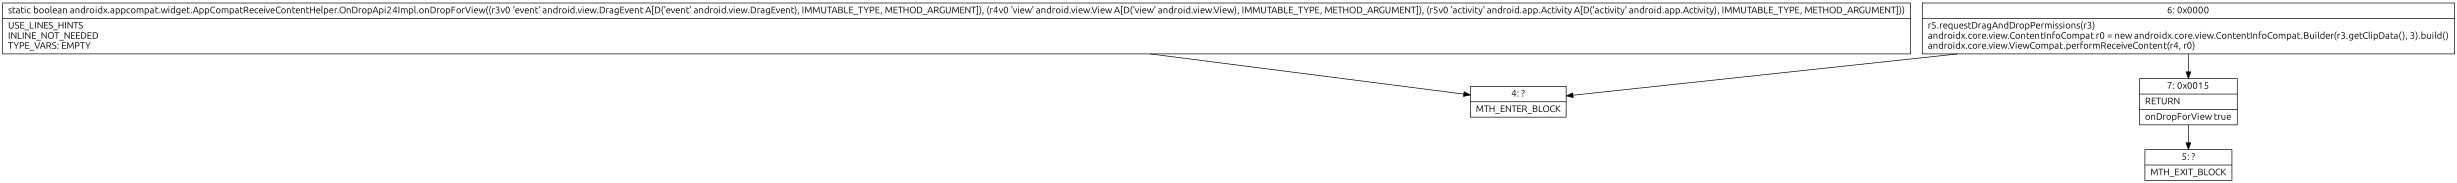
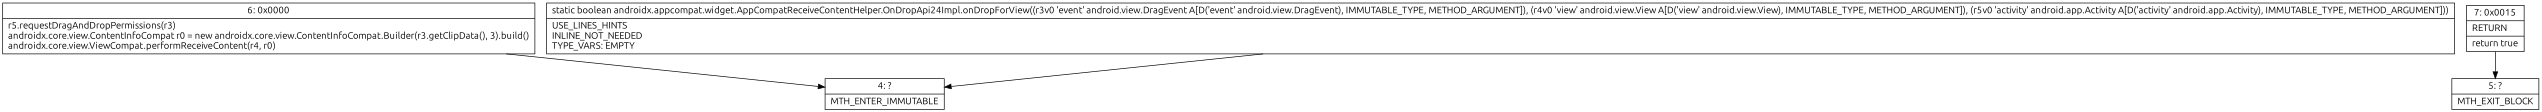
(2188, 63) -> none
(1518, 109) -> (885, 101)
(2188, 117) -> (2495, 44)
